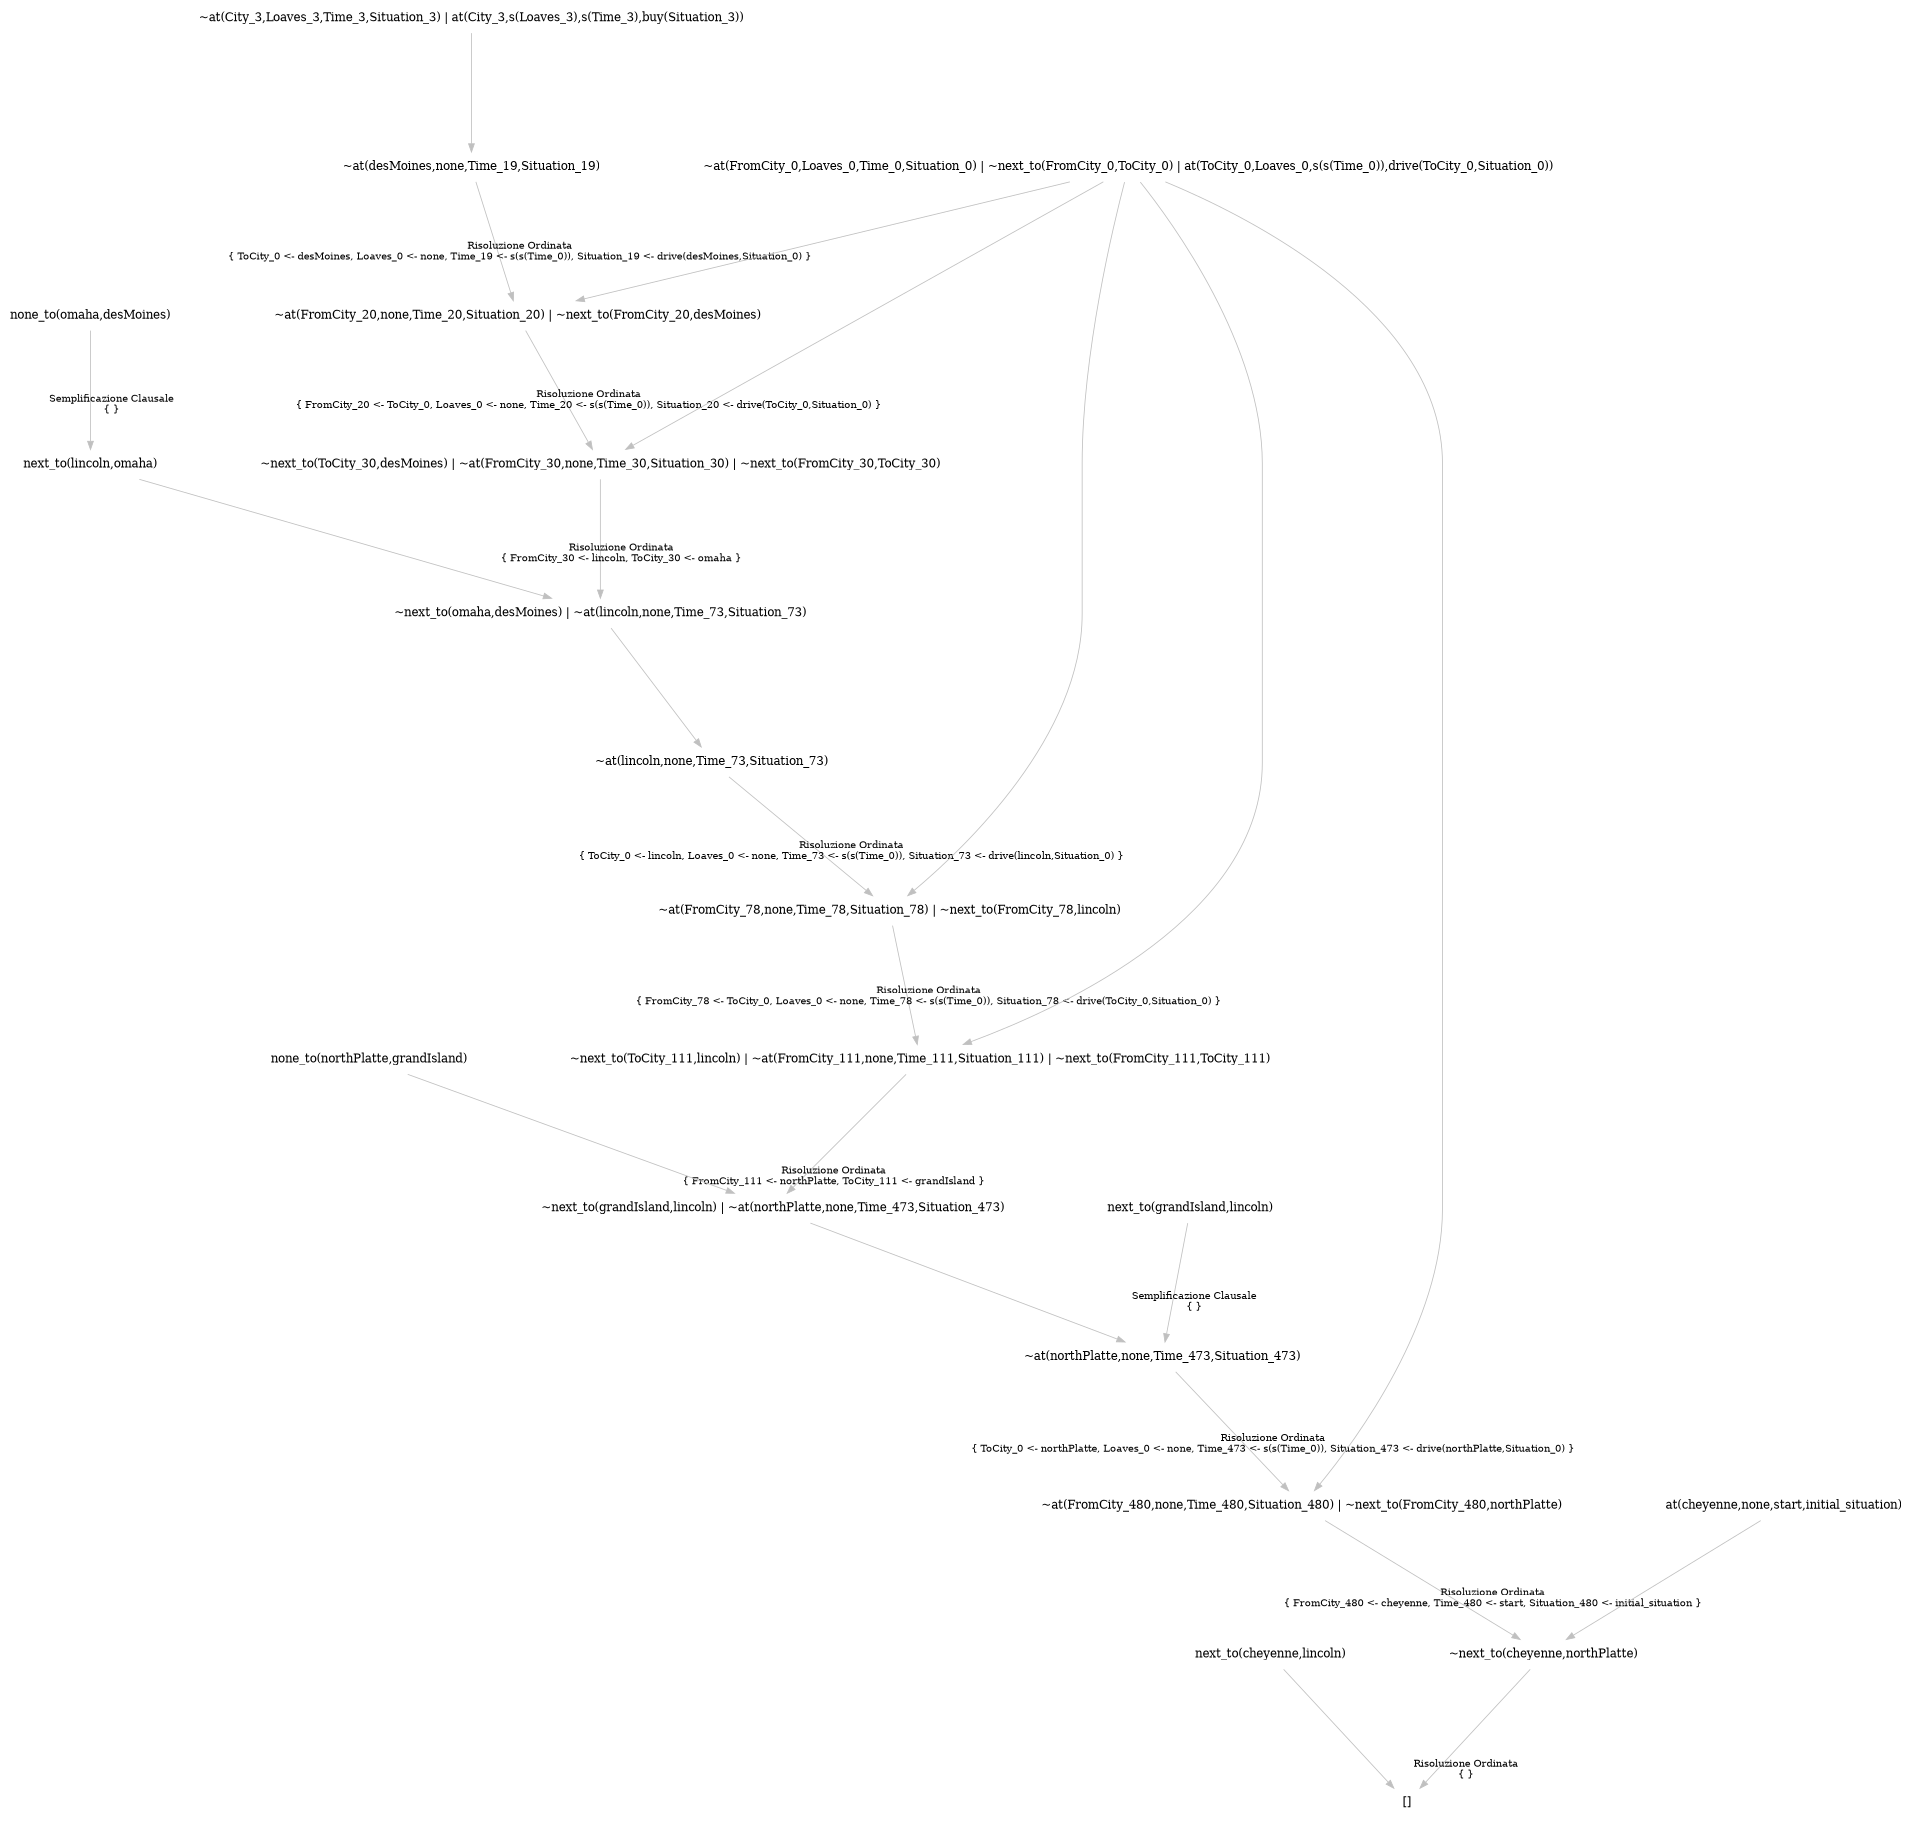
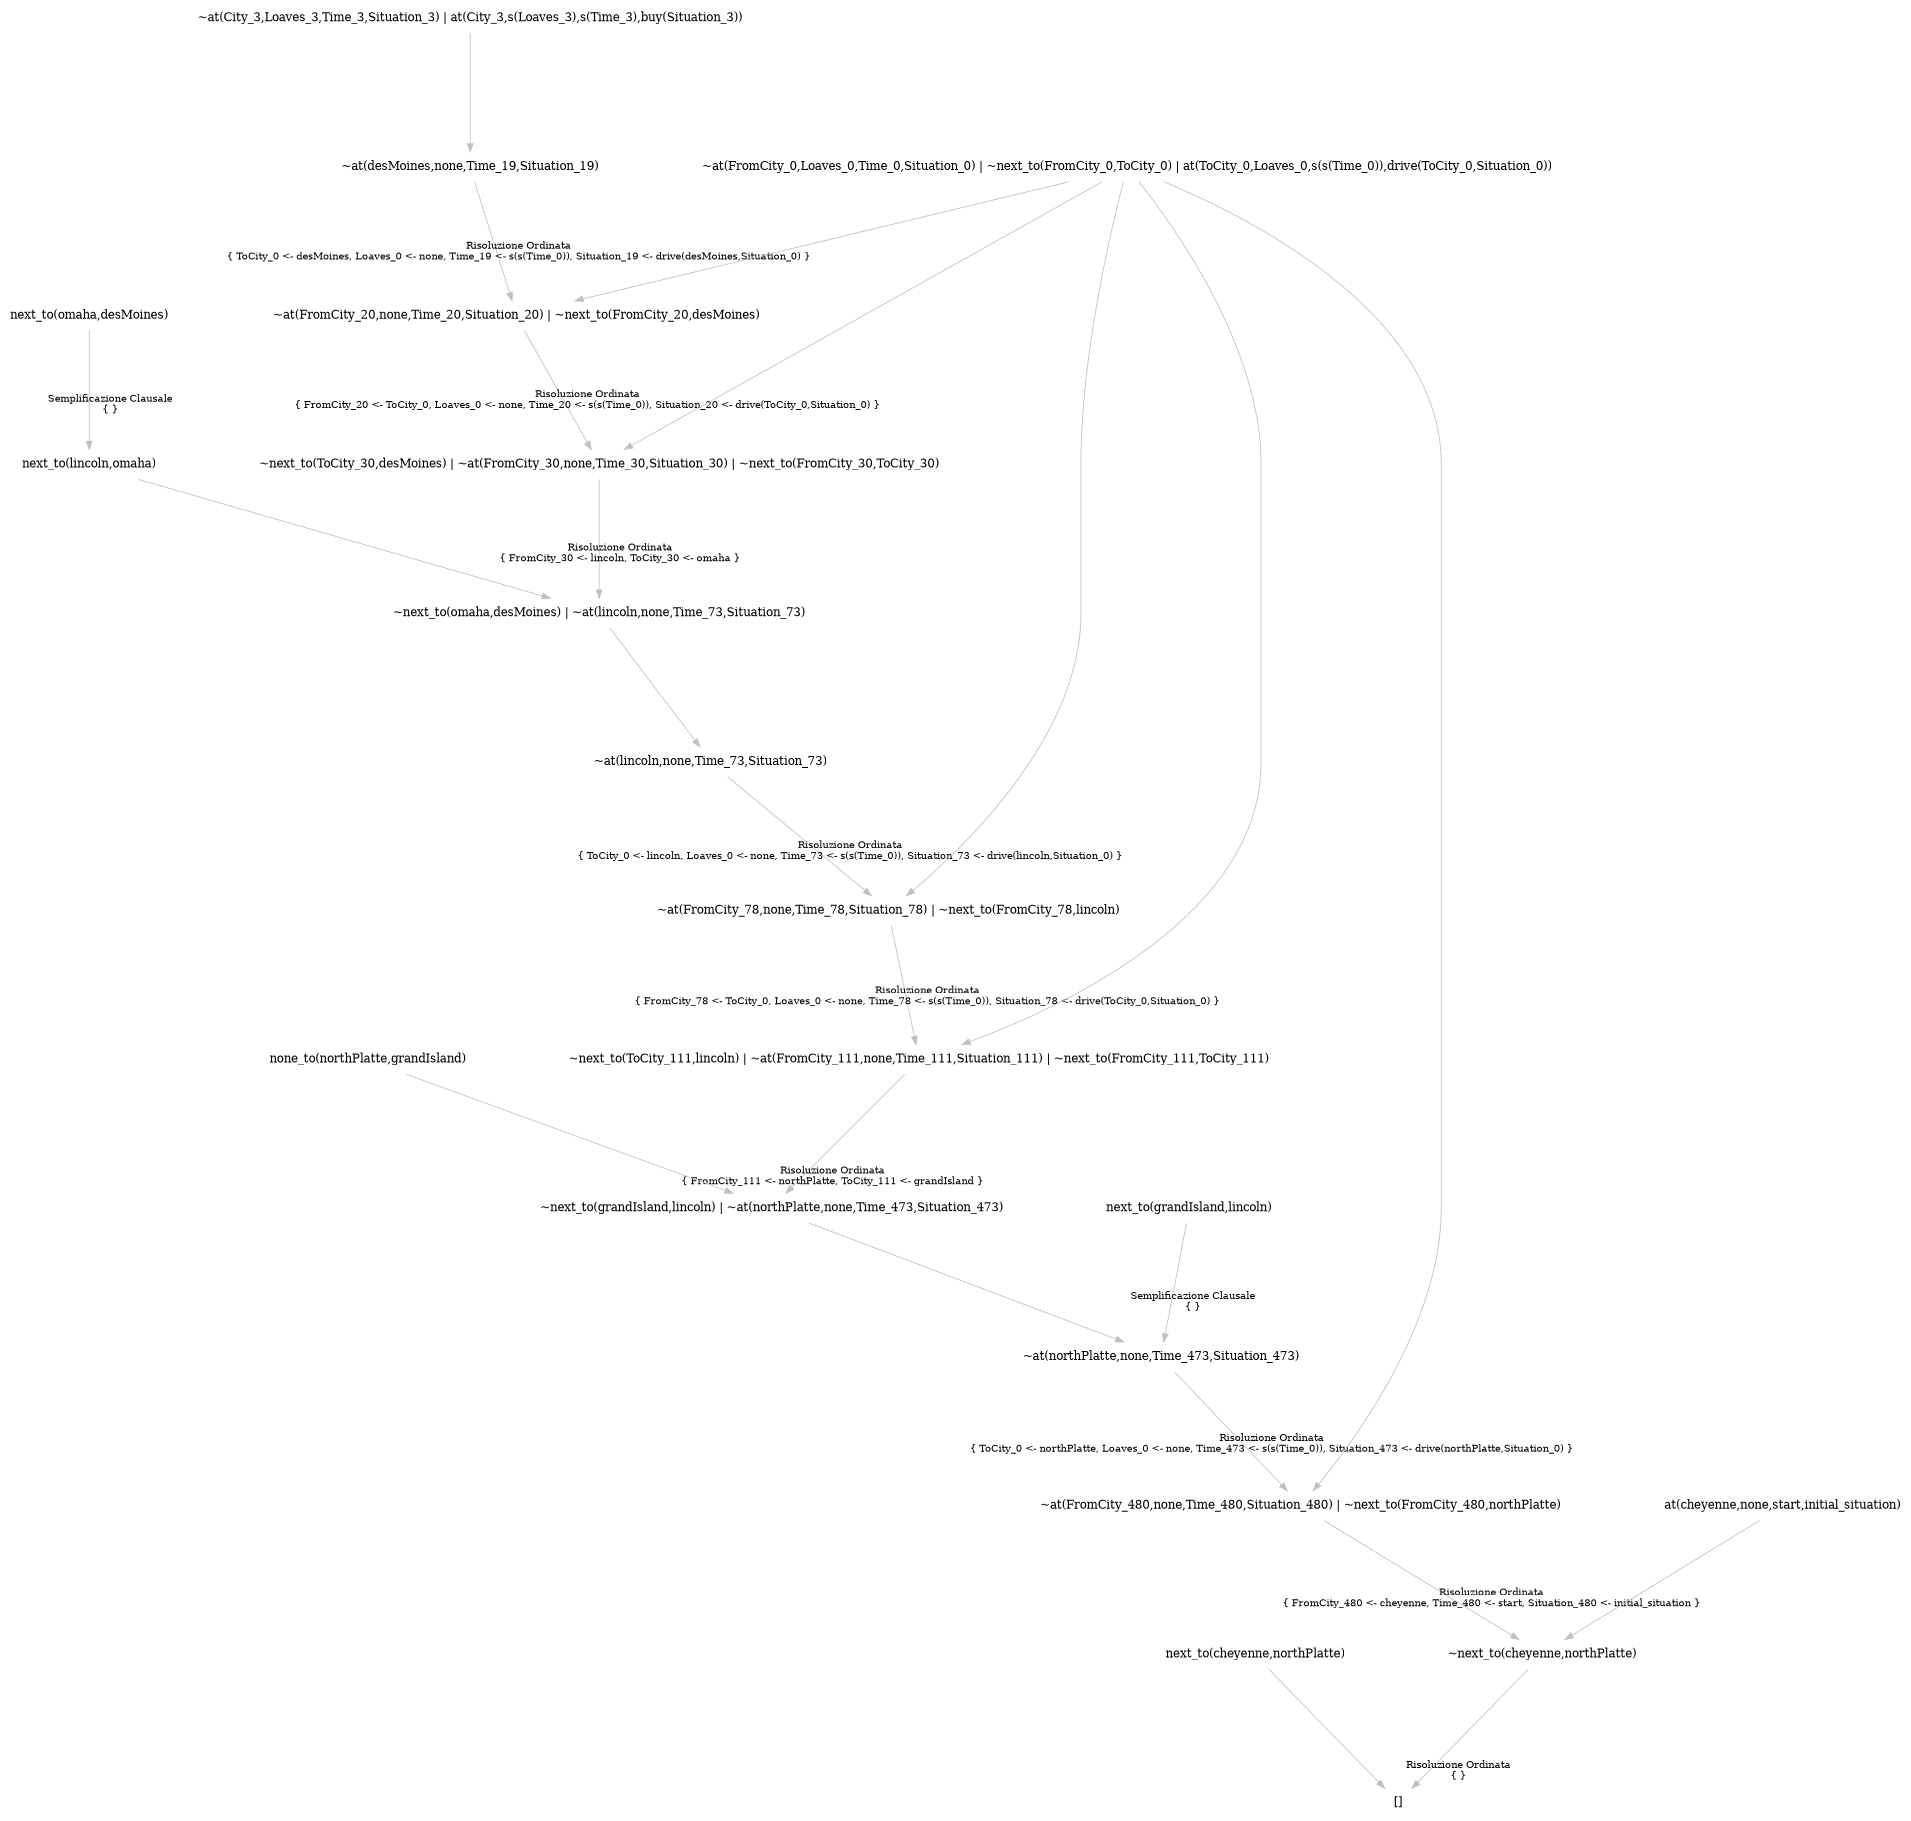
(90, 316) -> (89, 316)
(1271, 1654) -> (1255, 1654)
